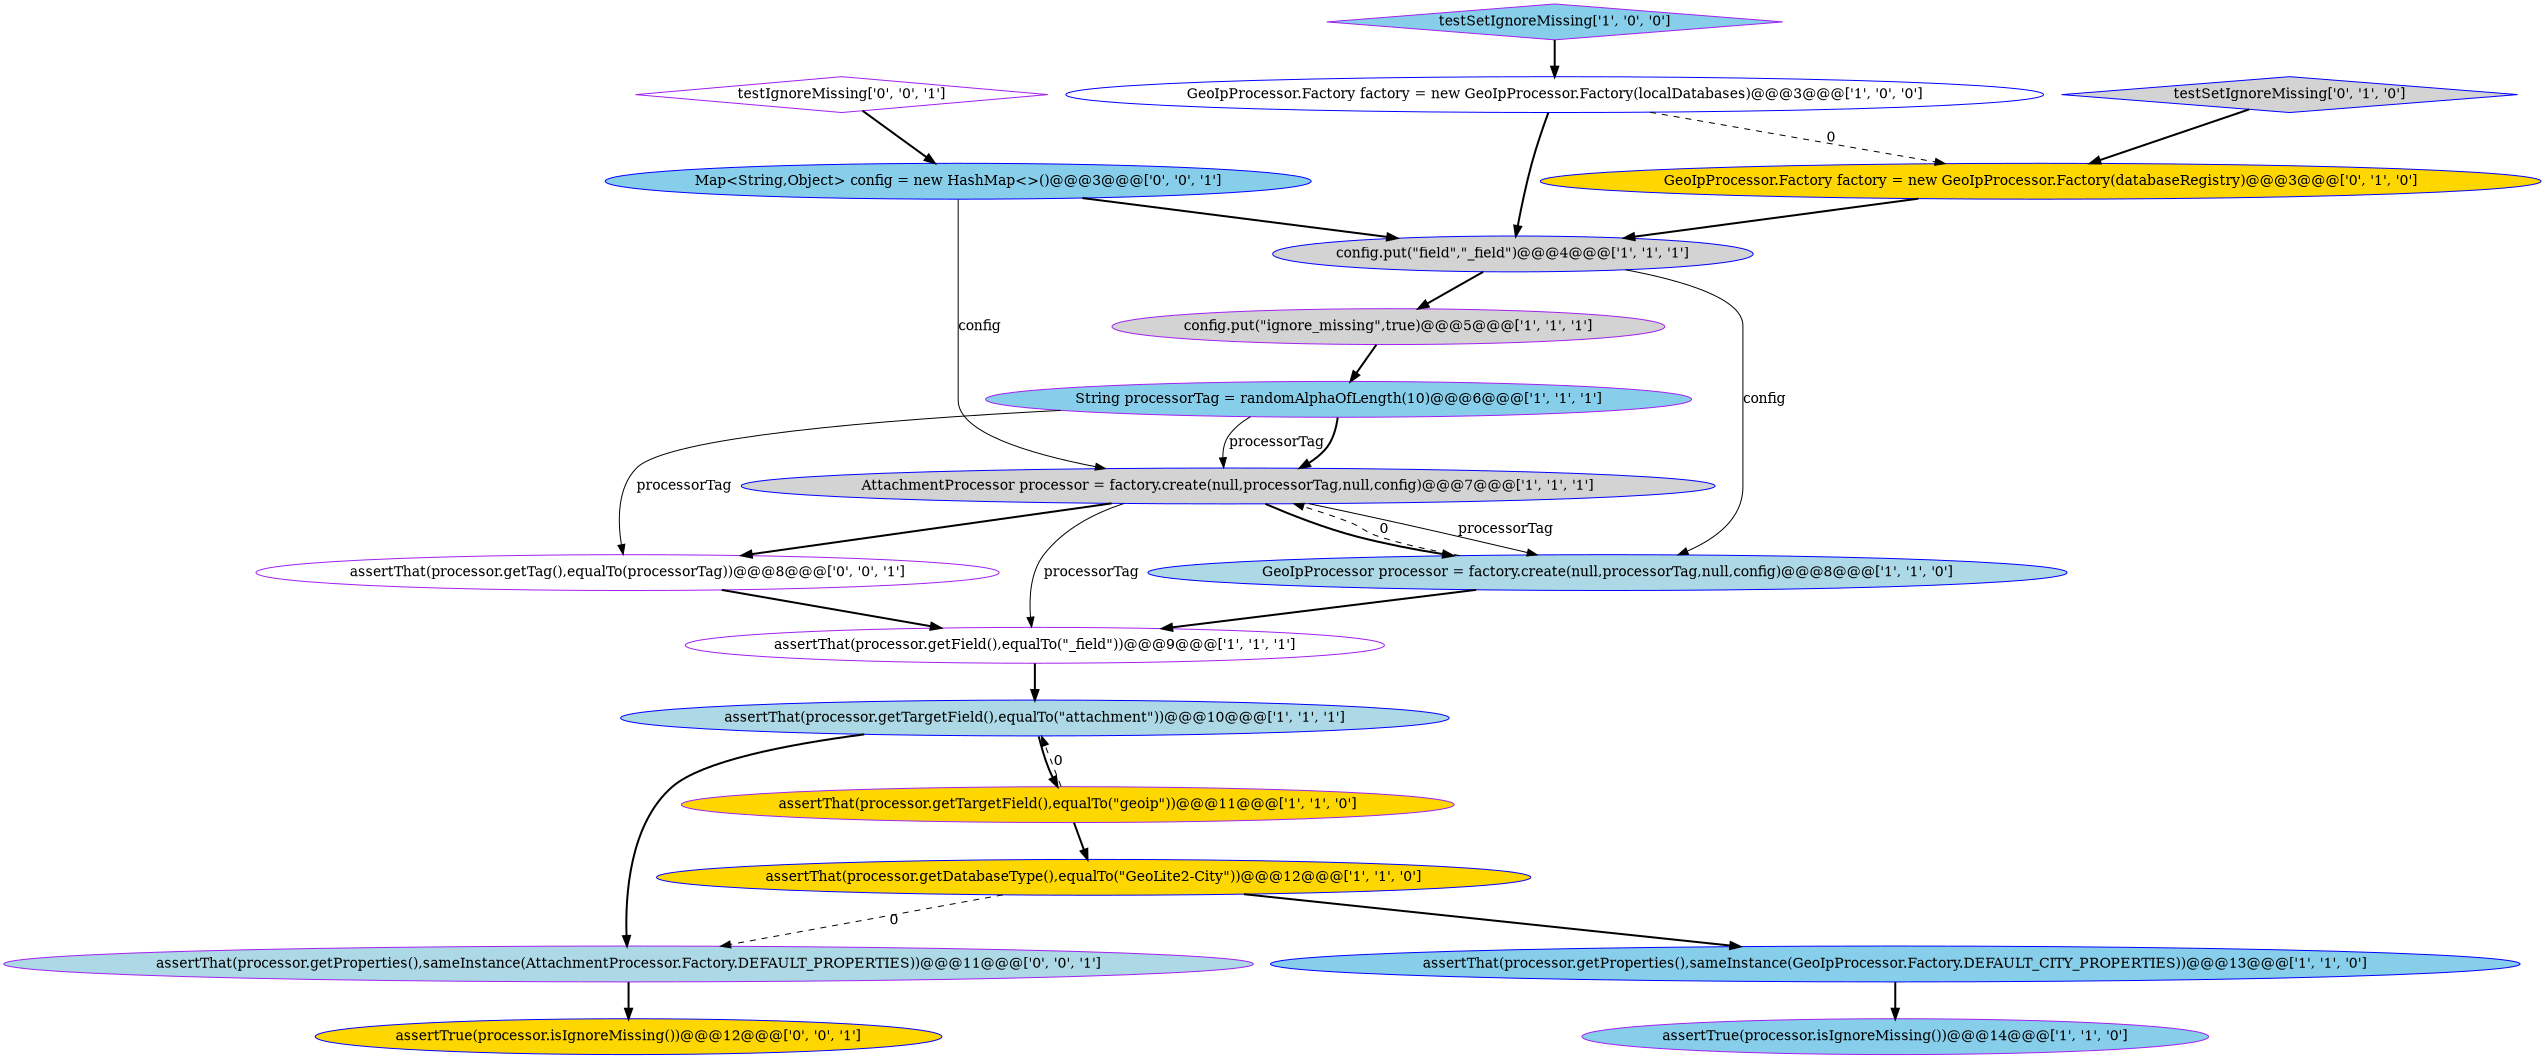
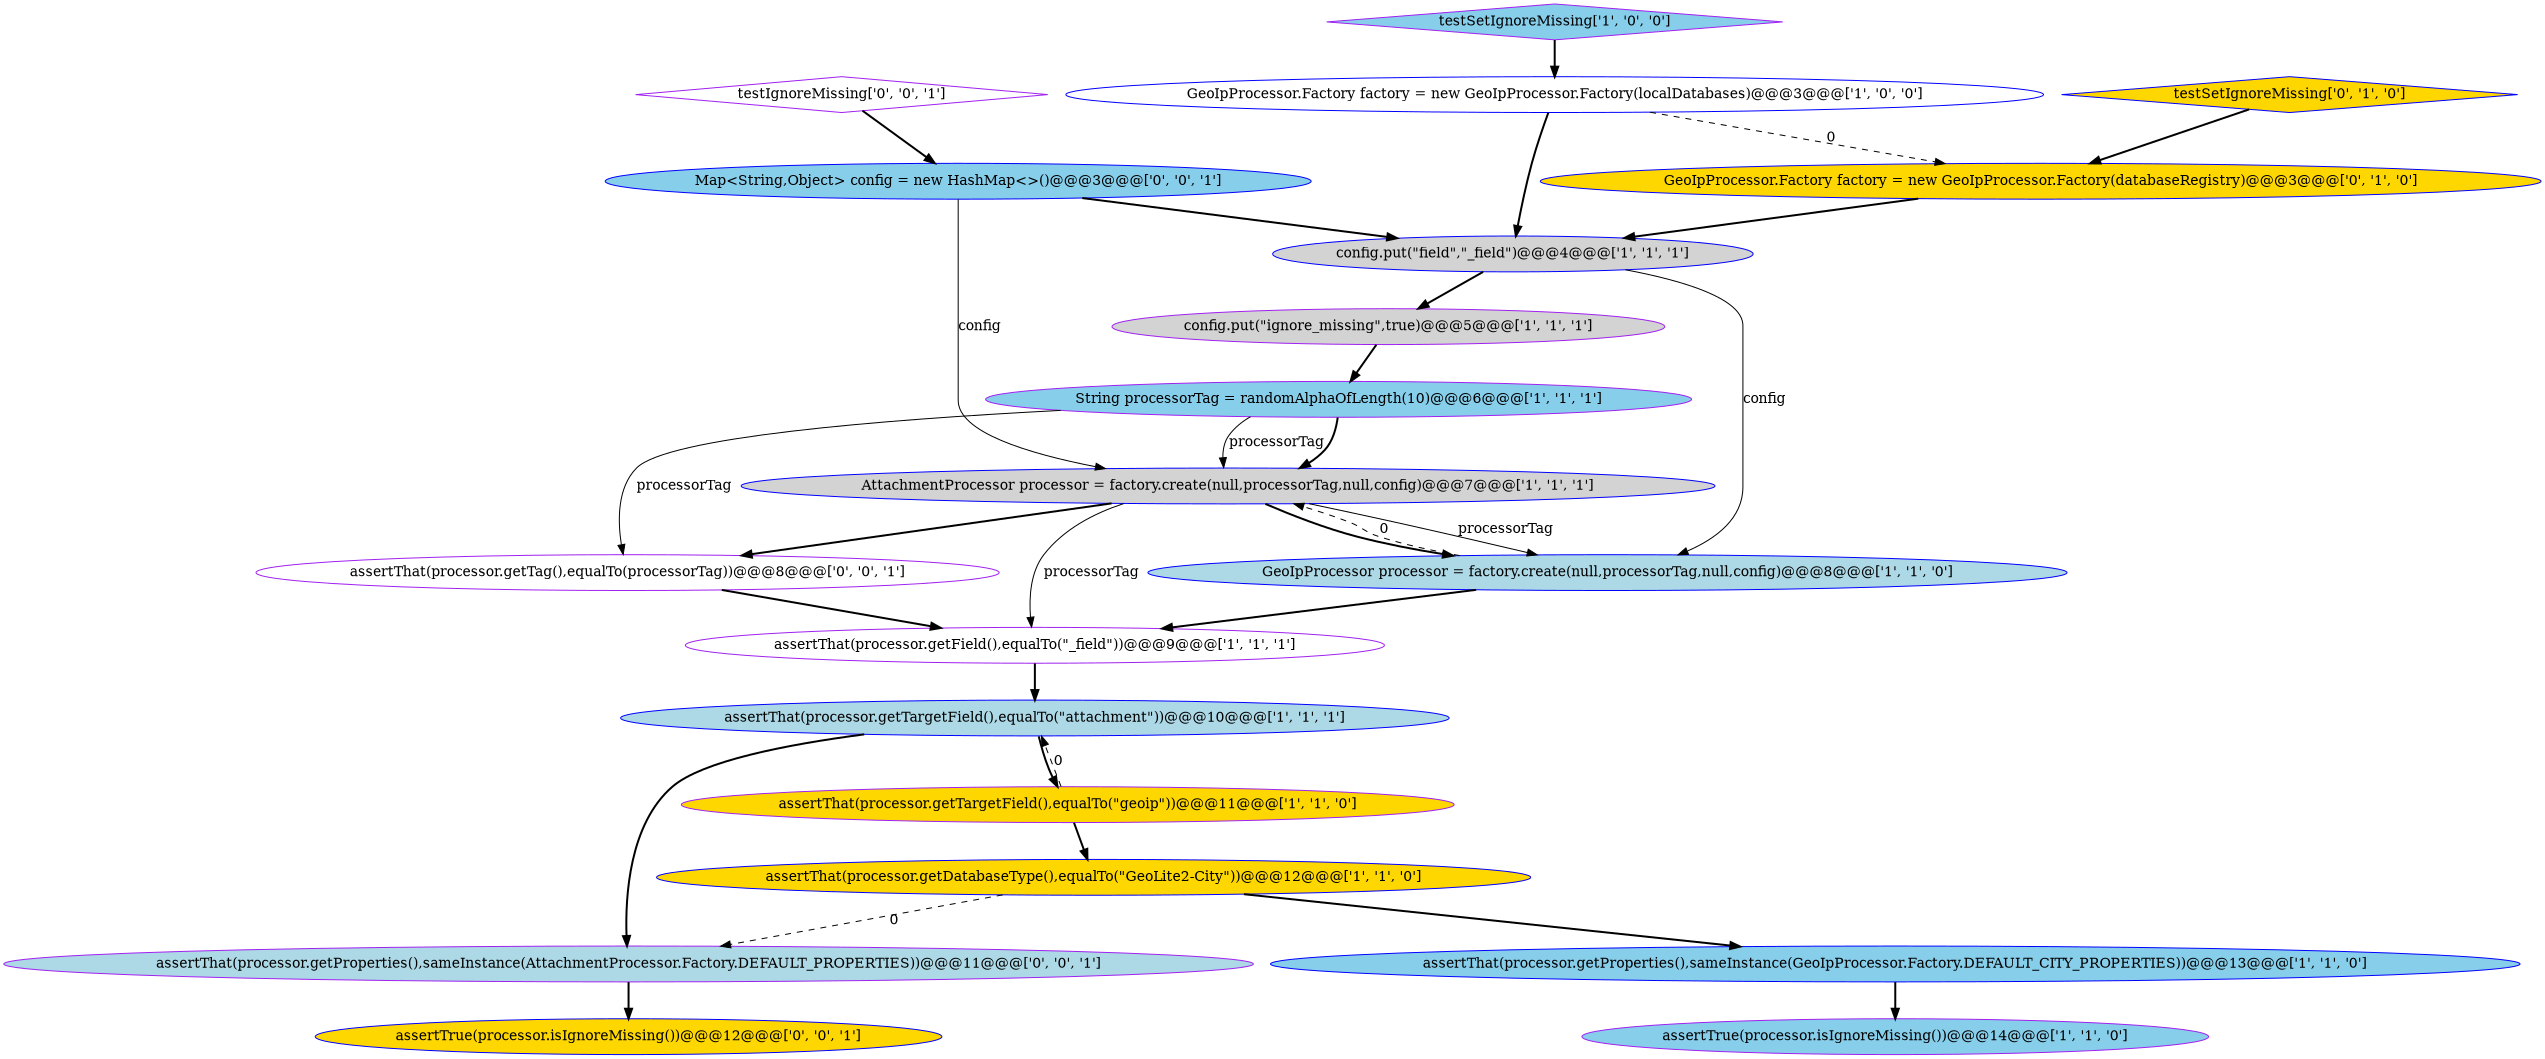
(2290, 95) -> (2290, 95)
